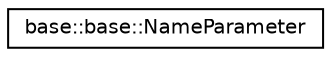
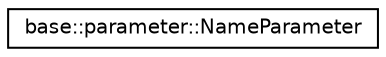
(166, 28) -> (193, 28)
